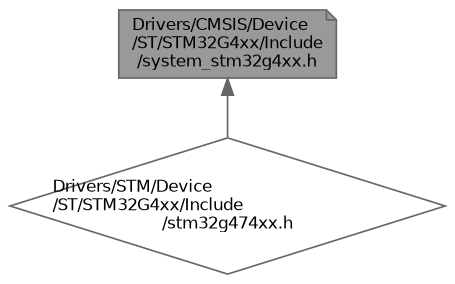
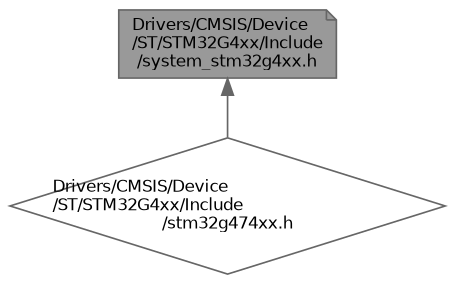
(228, 206) -> (228, 206)
